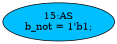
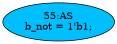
(59, 22) -> (59, 22)
